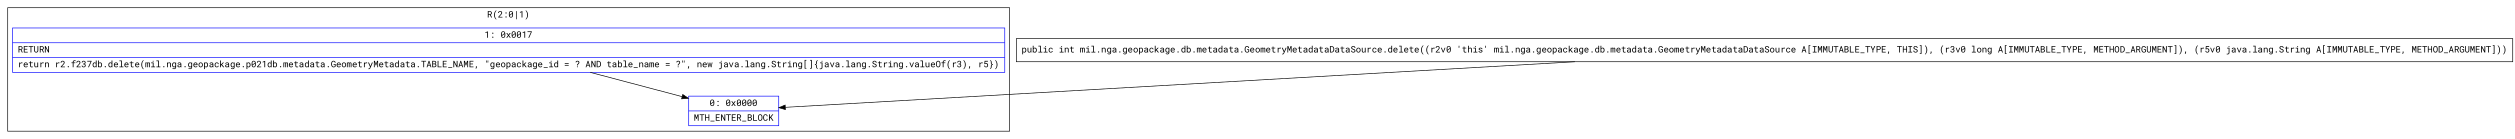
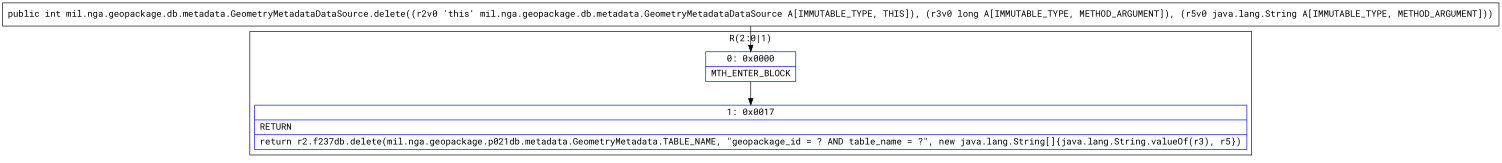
(636, 85) -> (751, 90)
